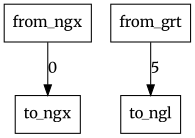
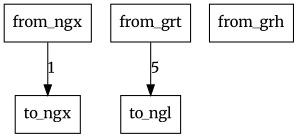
none -> (251, 23)
(53, 69) -> (51, 69)
